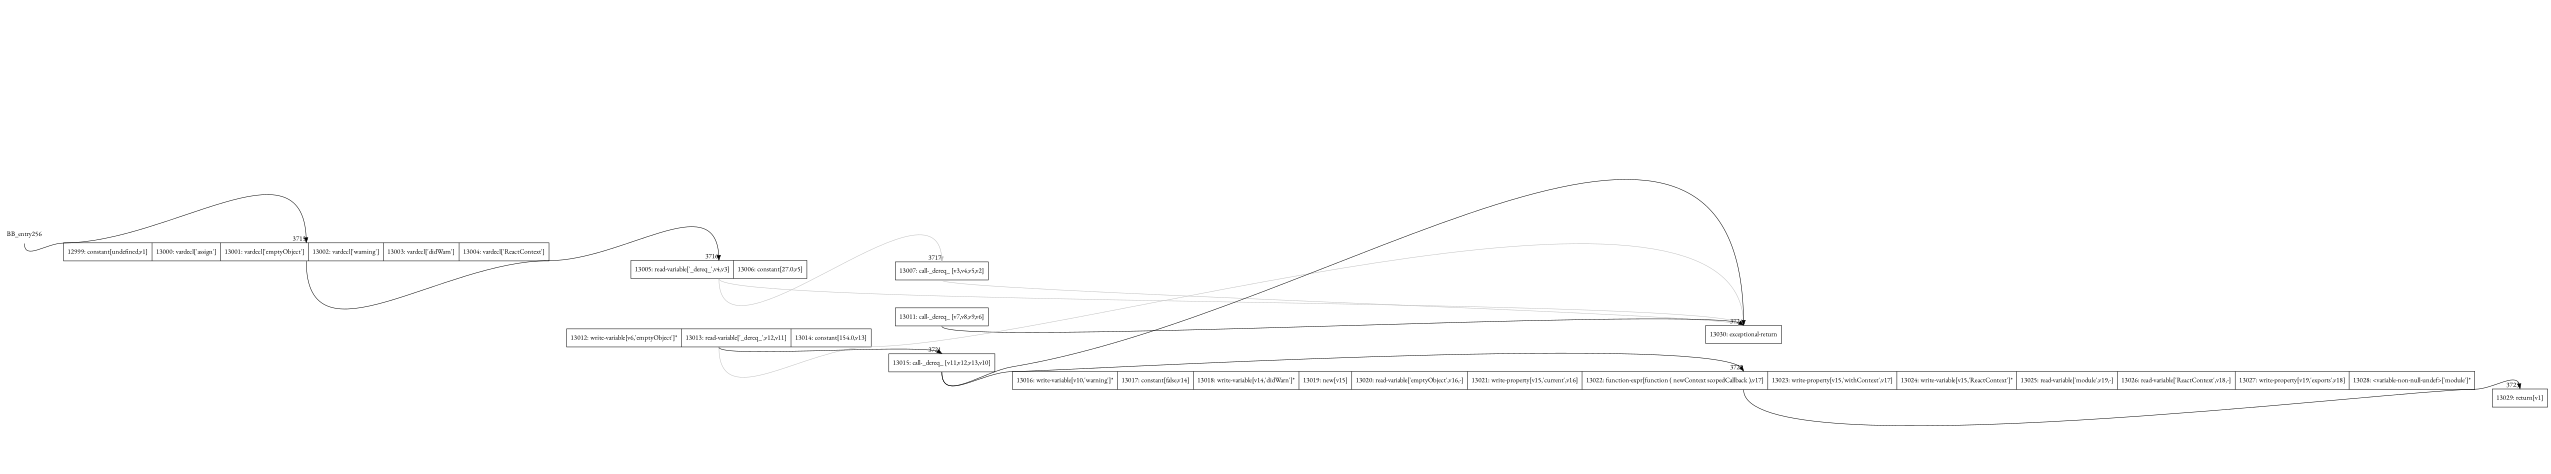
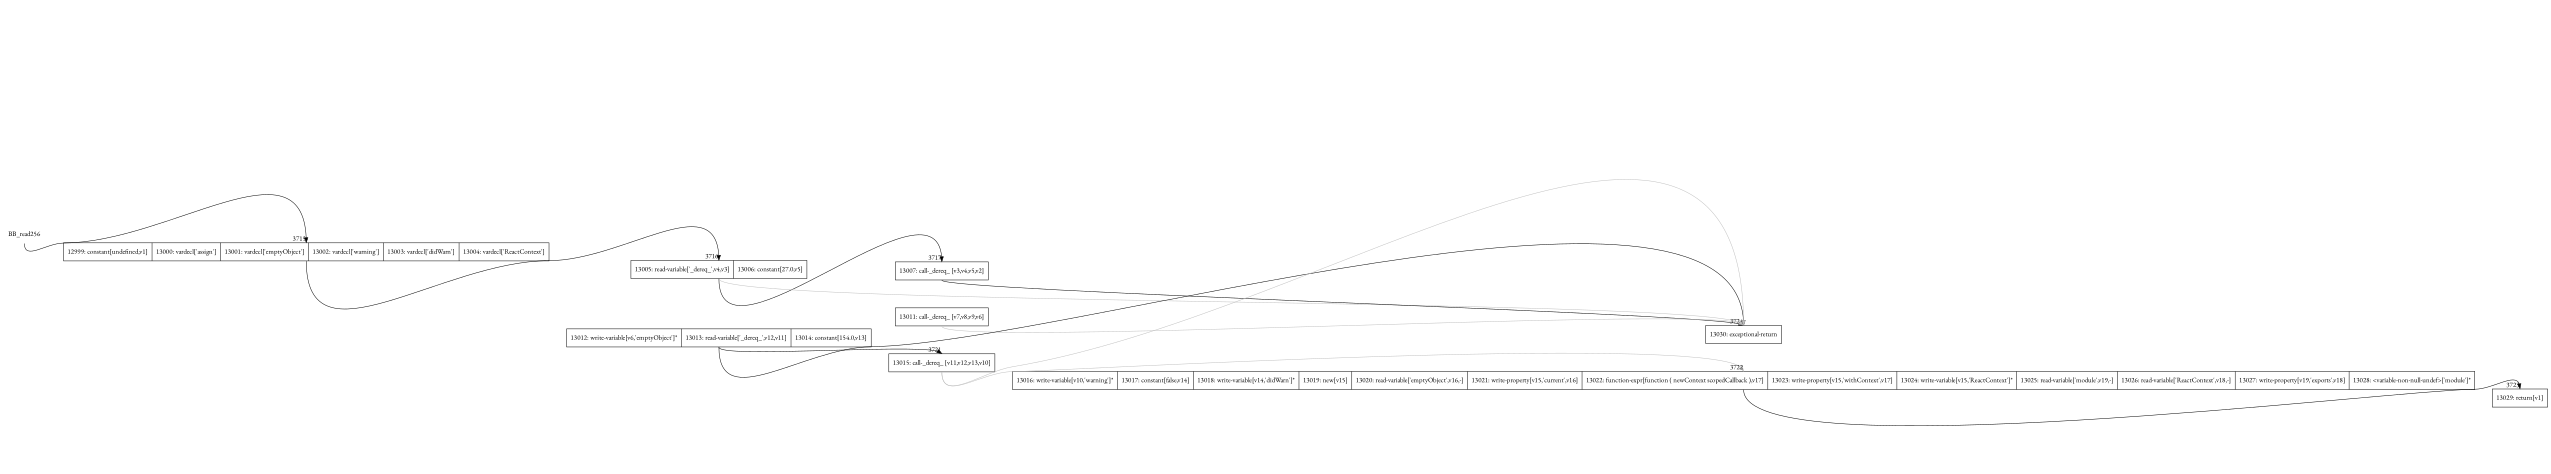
(24, 234) -> (24, 234)
(1377, 247) -> (1377, 247)
(828, 271) -> (828, 271)
(1234, 287) -> (1234, 287)
(1261, 299) -> (1261, 299)
(1340, 326) -> (1340, 326)
(1336, 358) -> (1336, 358)
